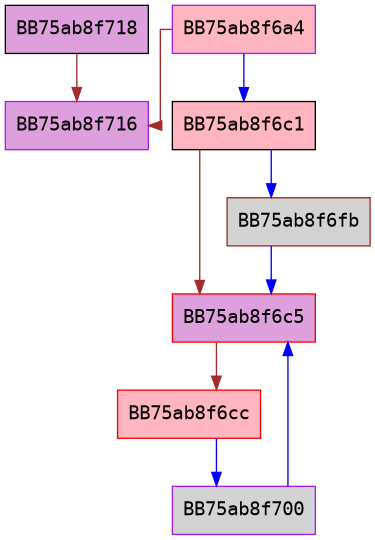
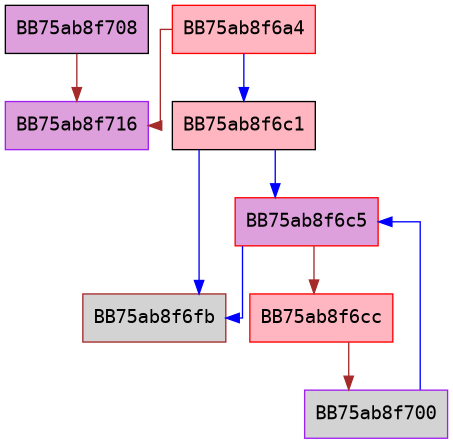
(77, 29) -> (77, 29)
(244, 29) -> (244, 29)
(200, 215) -> (275, 167)
(271, 263) -> (243, 284)
(216, 455) -> (349, 359)
